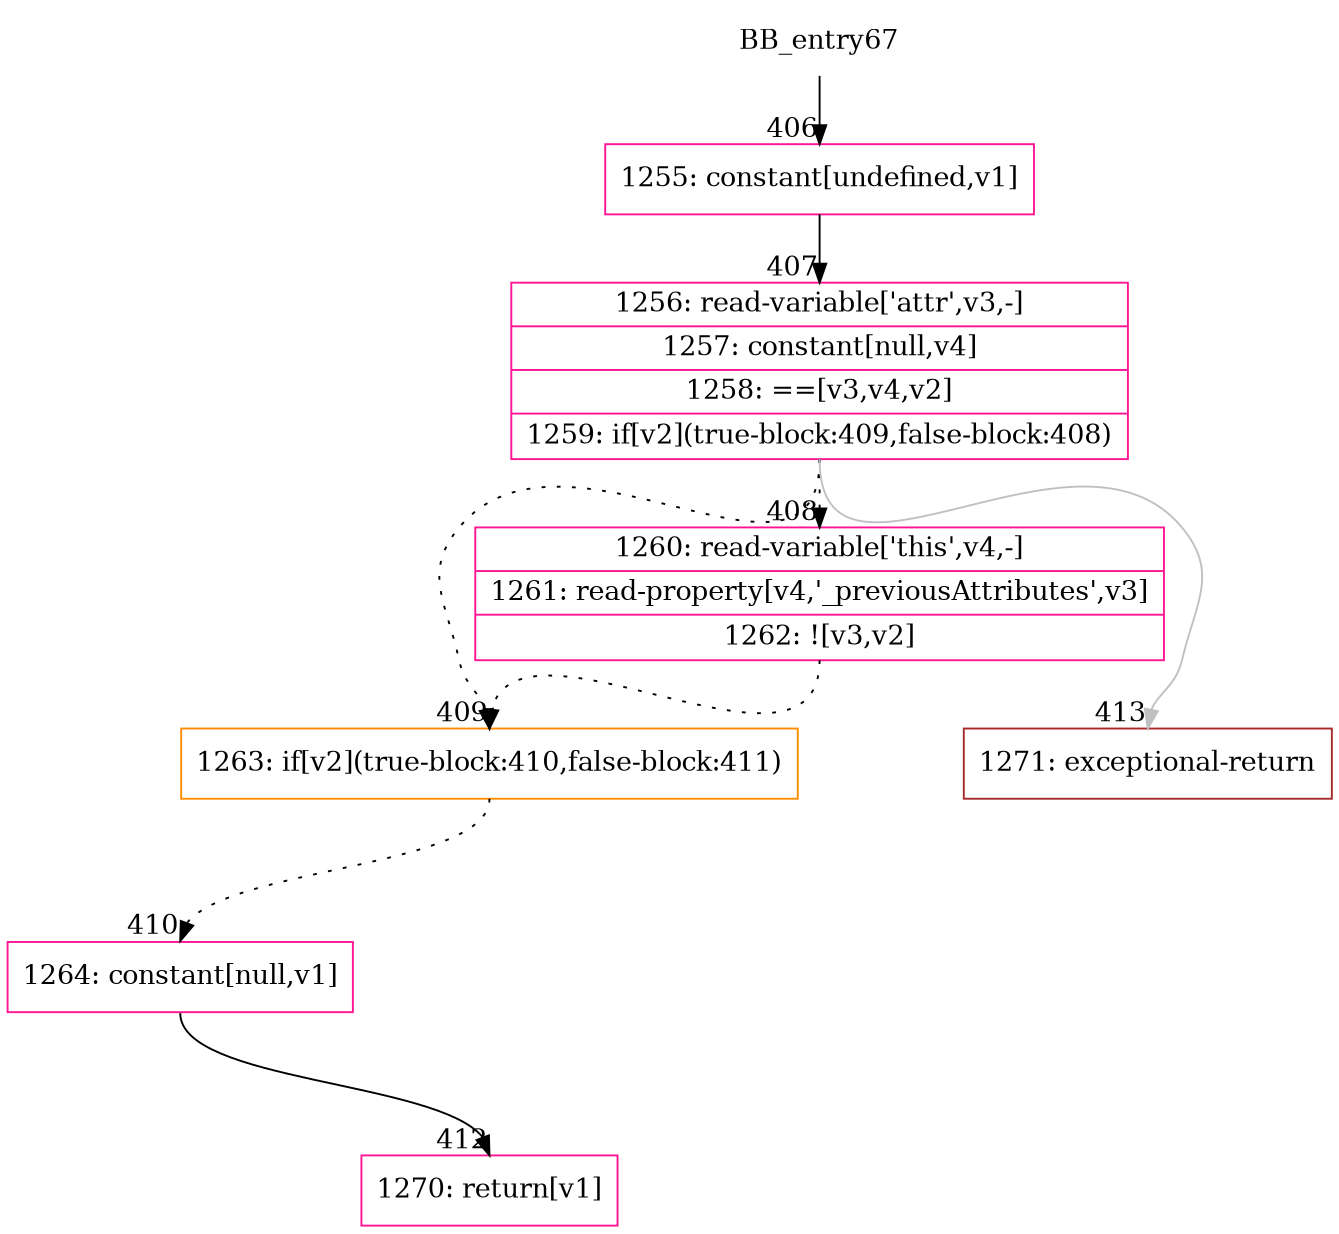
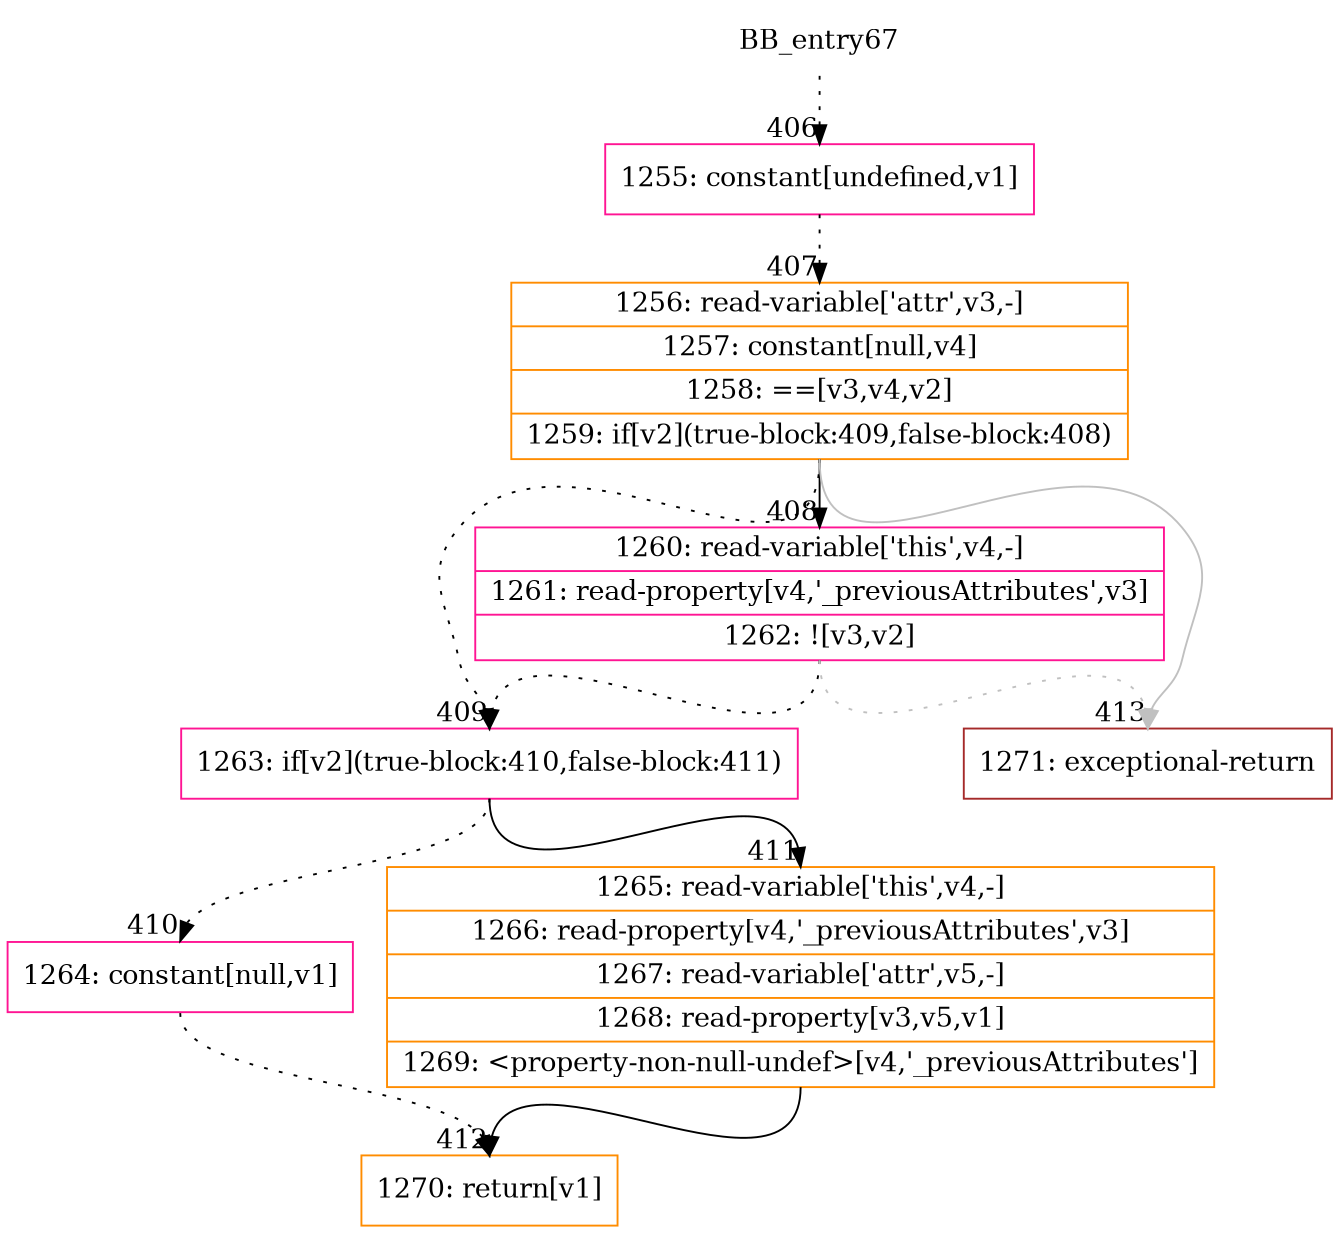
(820, 100) -> (820, 100)
(820, 239) -> (820, 239)
(820, 371) -> (820, 371)
(820, 484) -> (820, 484)
none -> (974, 697)
(489, 764) -> (489, 764)
none -> (801, 977)
(325, 1082) -> (325, 1082)
(489, 1191) -> (489, 1191)
